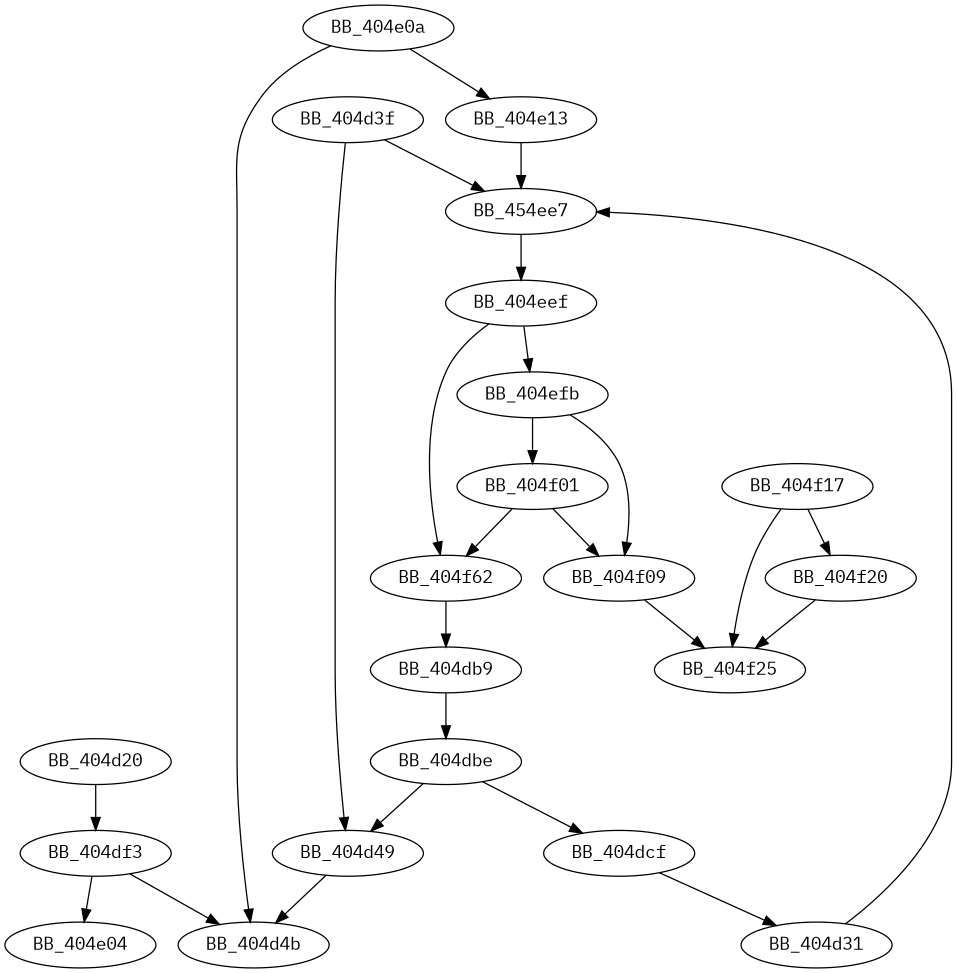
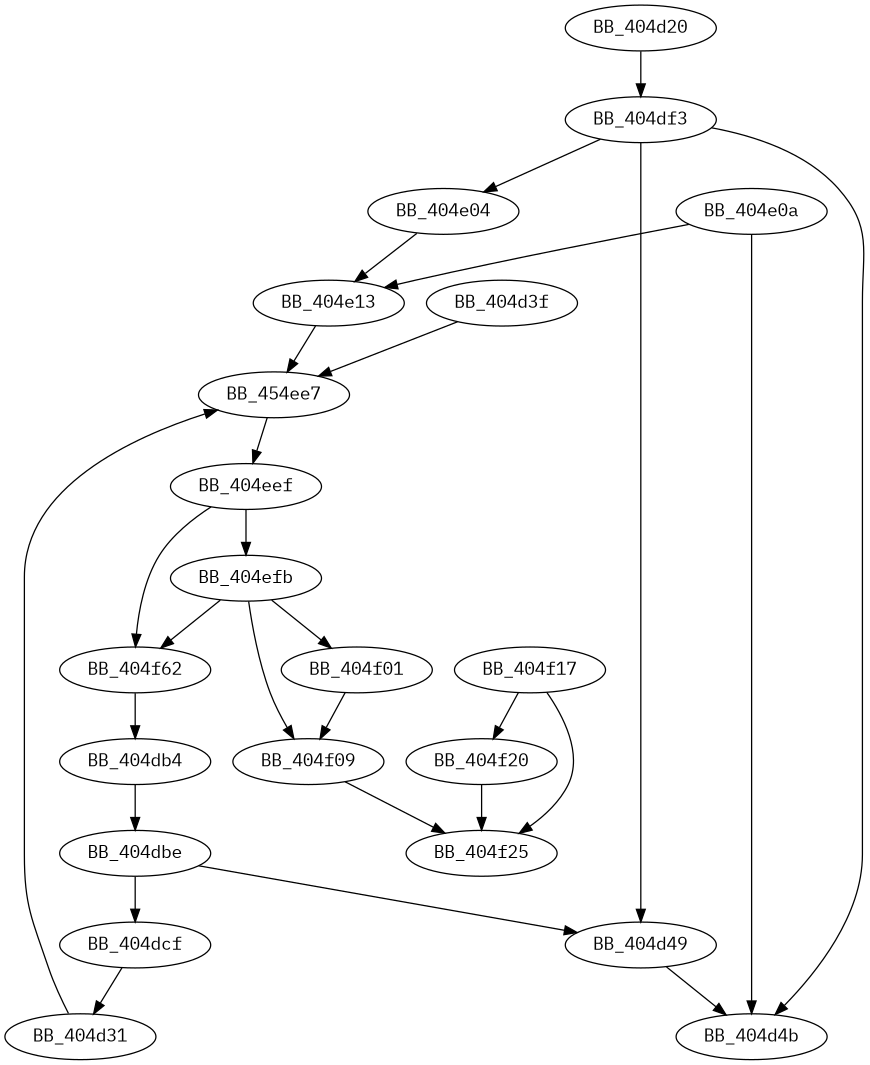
none -> (391, 253)
(335, 480) -> (641, 526)
(494, 528) -> (196, 620)
(446, 670) -> (135, 762)
